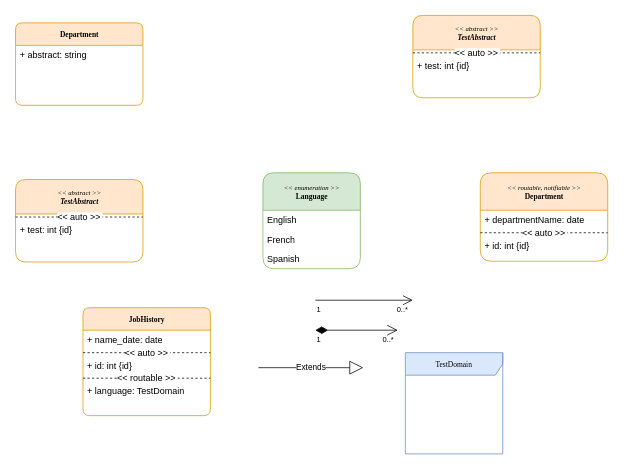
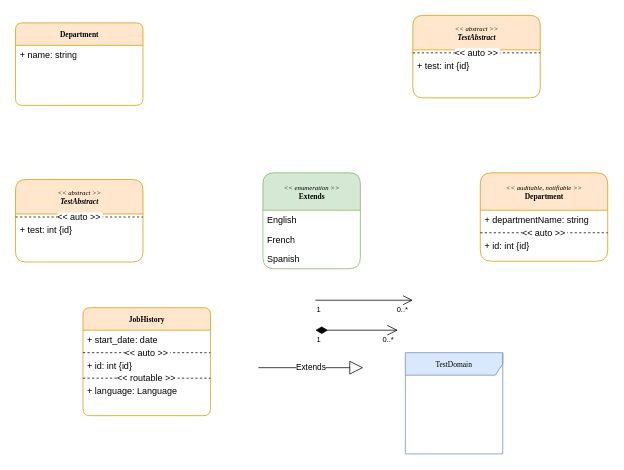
(61, 56) -> (50, 56)
(312, 192) -> (312, 192)
(545, 192) -> (545, 192)
(537, 221) -> (541, 221)
(127, 341) -> (129, 341)
(137, 392) -> (133, 392)
